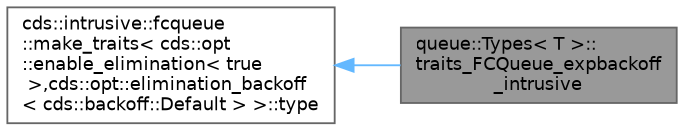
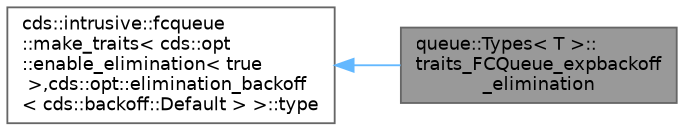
(539, 65) -> (539, 65)
